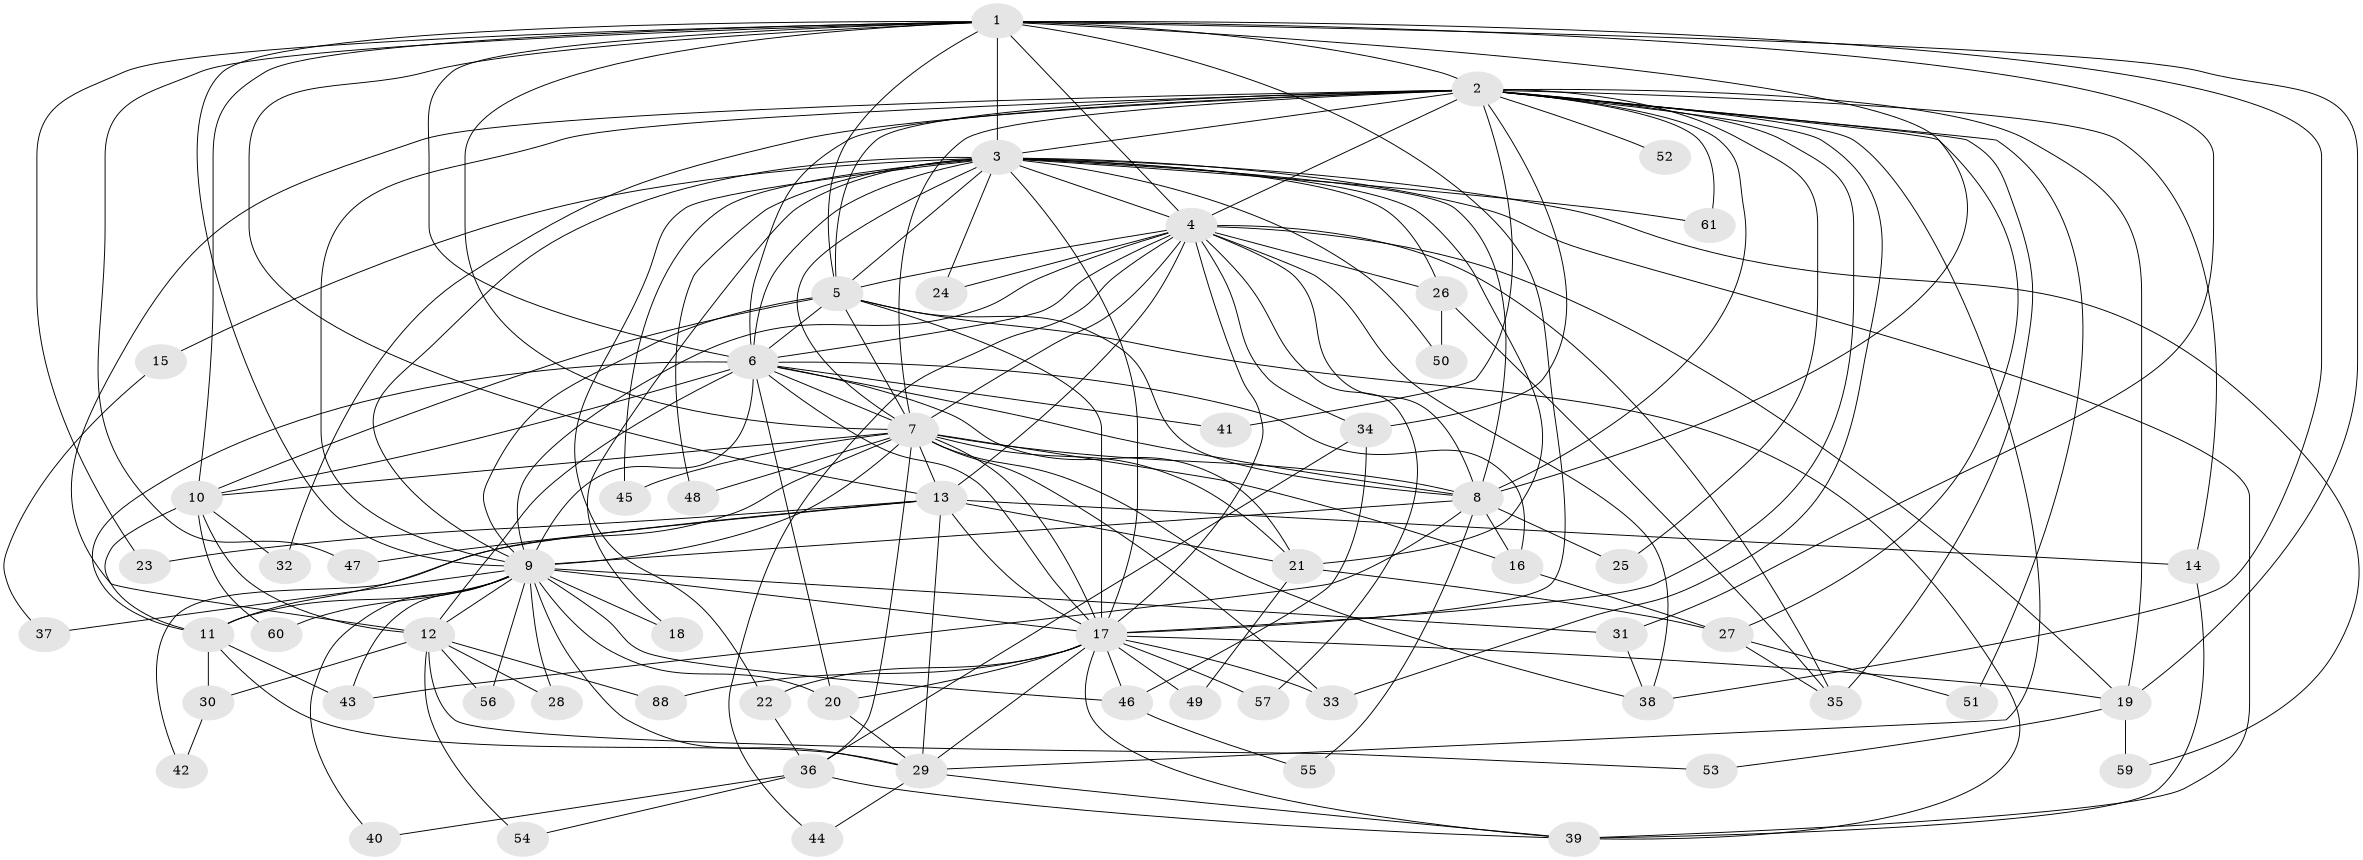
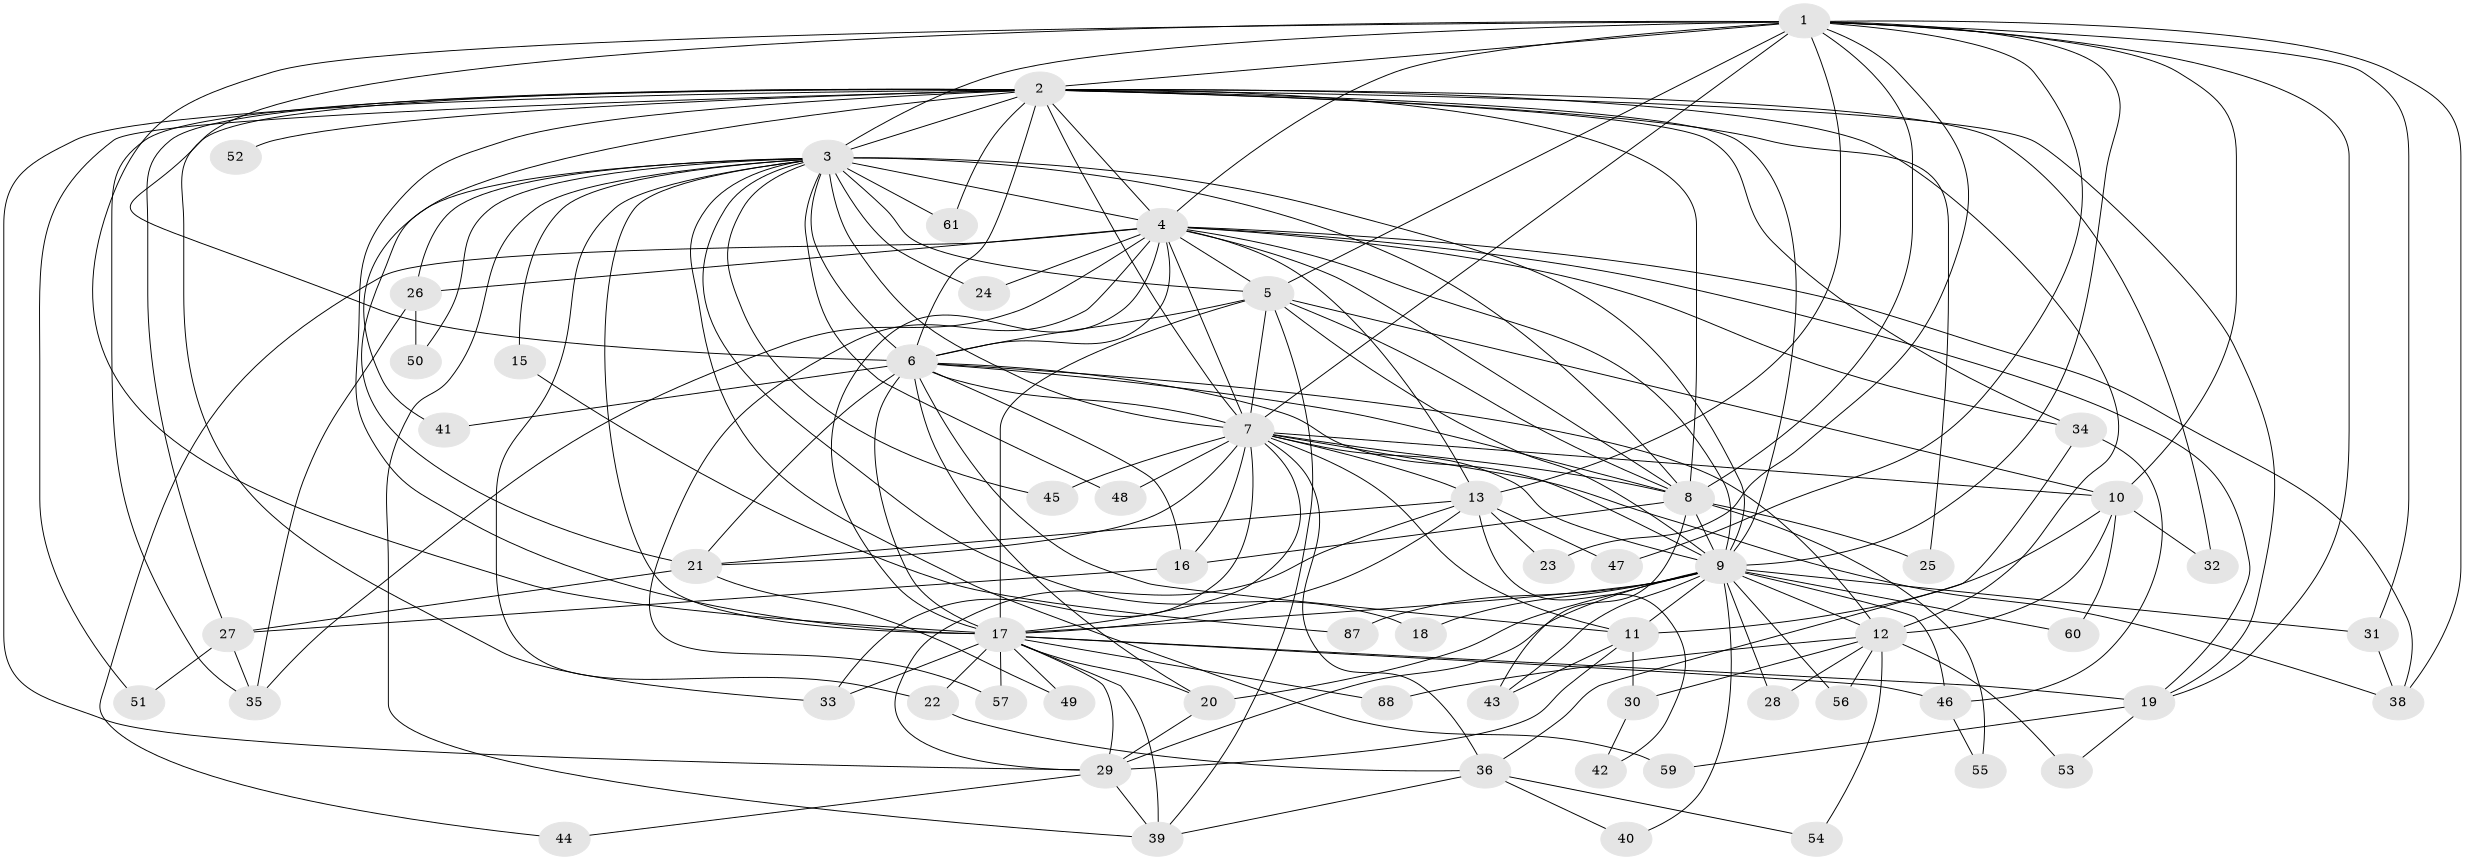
(1089, 106) -> none
(478, 438) -> none
(2194, 566) -> none
(44, 635) -> (1353, 635)
